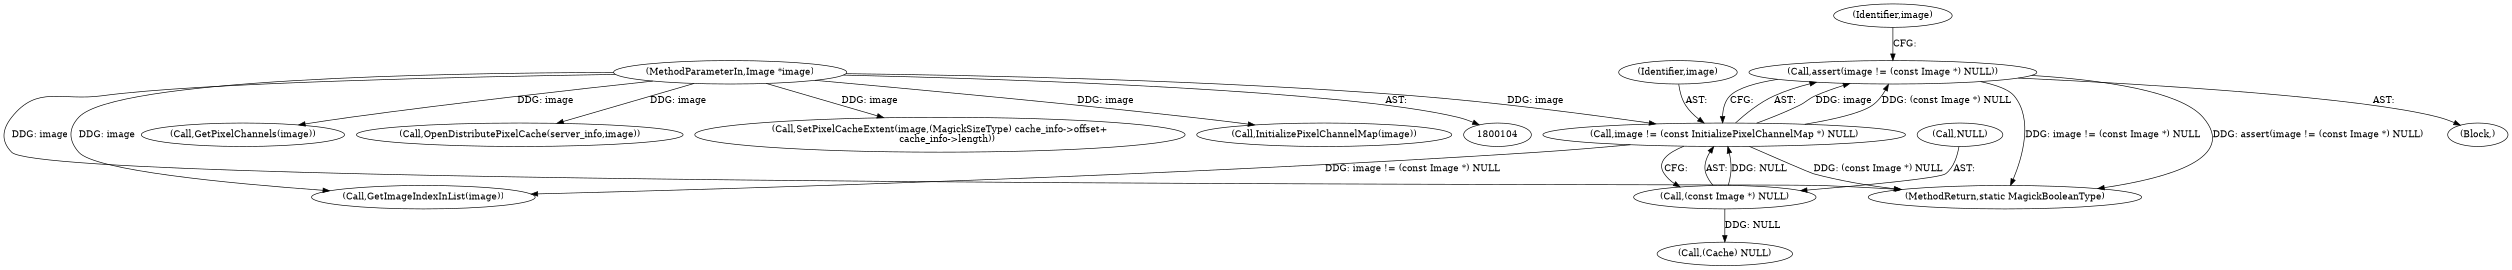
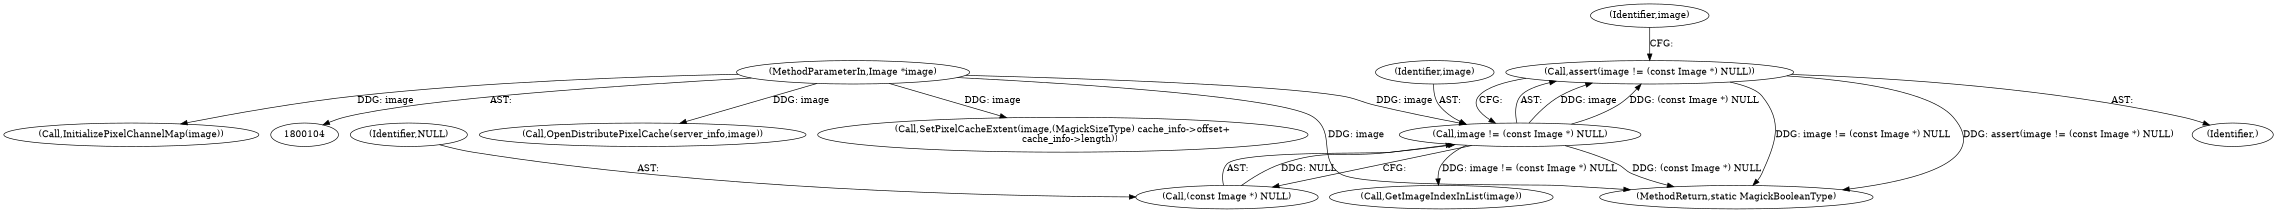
(139, 97) -> none
(243, 135) -> none
(1724, 135) -> (1520, 135)
(1960, 135) -> (409, 135)
(2478, 135) -> (2233, 135)
(1725, 254) -> none
